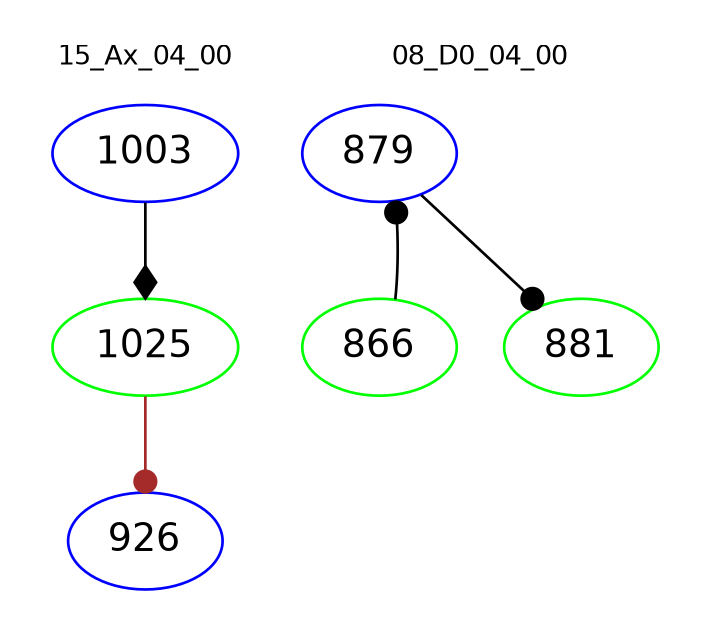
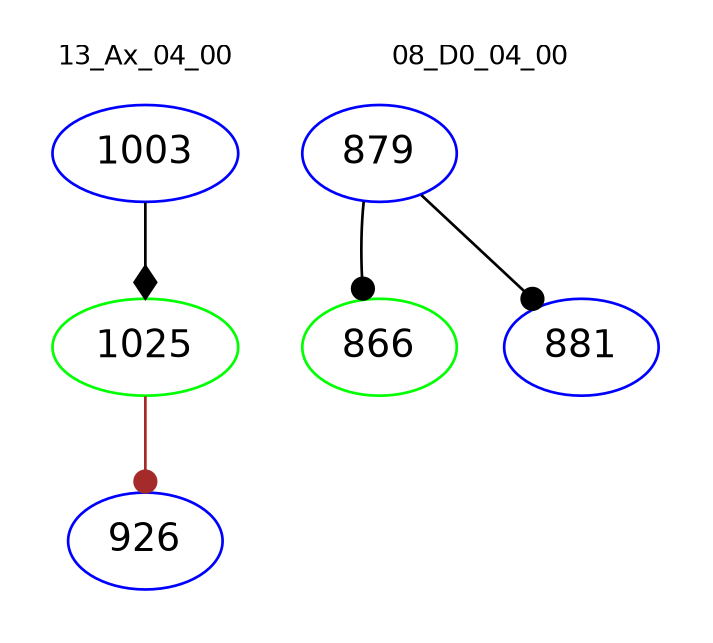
(145, 58) -> (145, 58)
(398, 262) -> (361, 239)
(581, 347) -> (581, 347)
